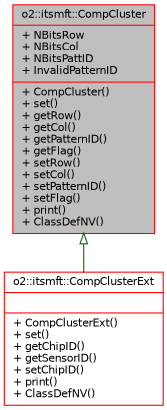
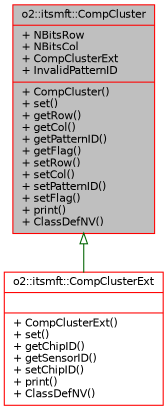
(57, 59) -> (70, 59)
